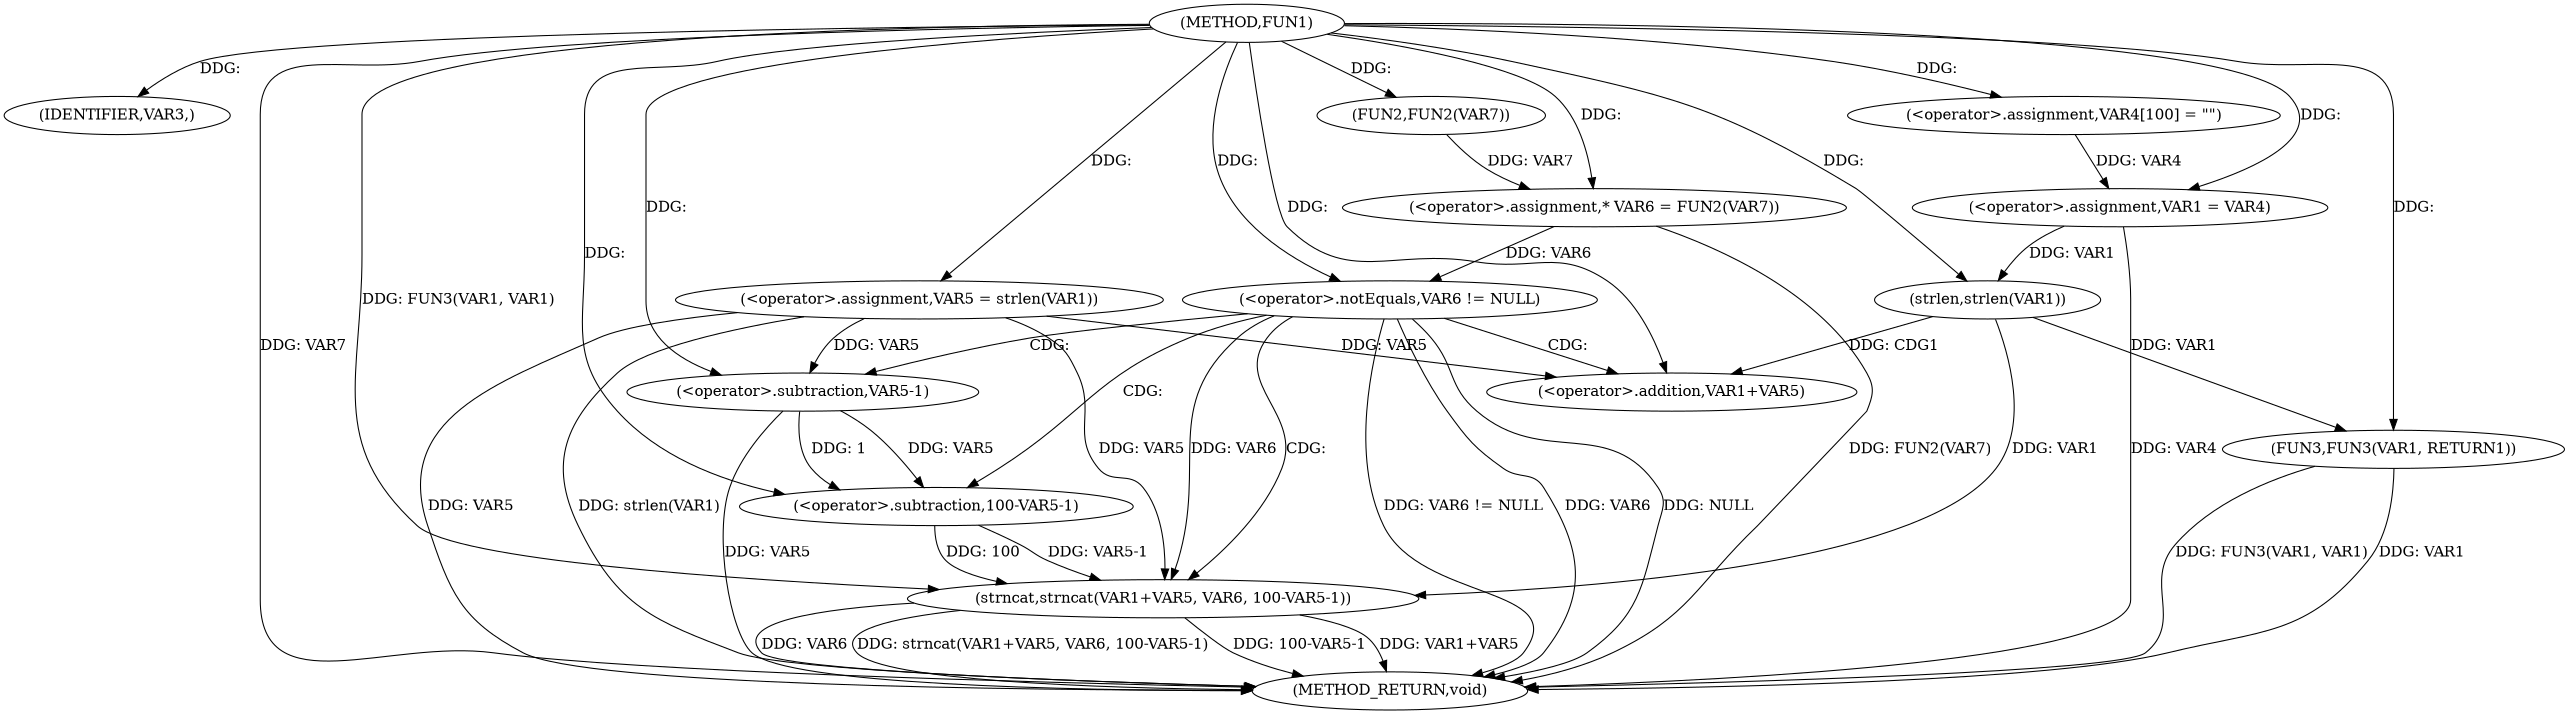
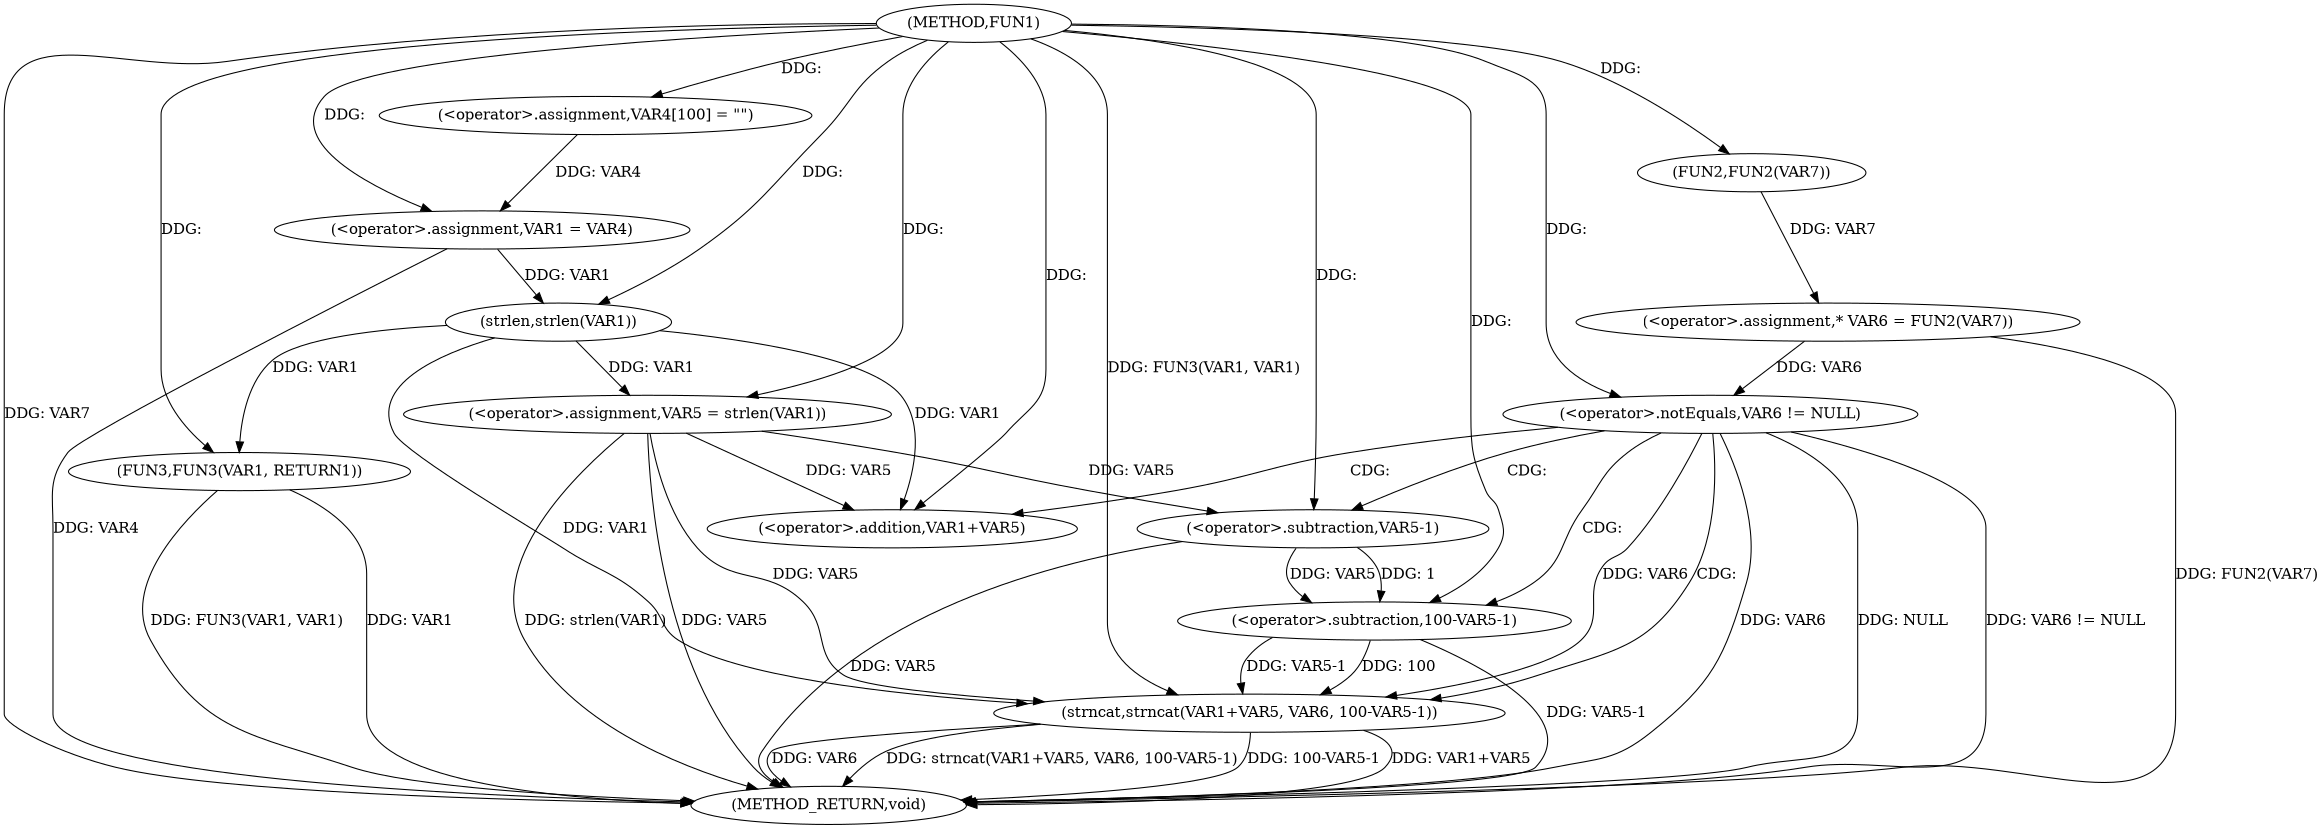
(1488, 66) -> none
(117, 116) -> none
(1894, 346) -> (958, 414)
none -> (599, 364)
none -> (1540, 760)
